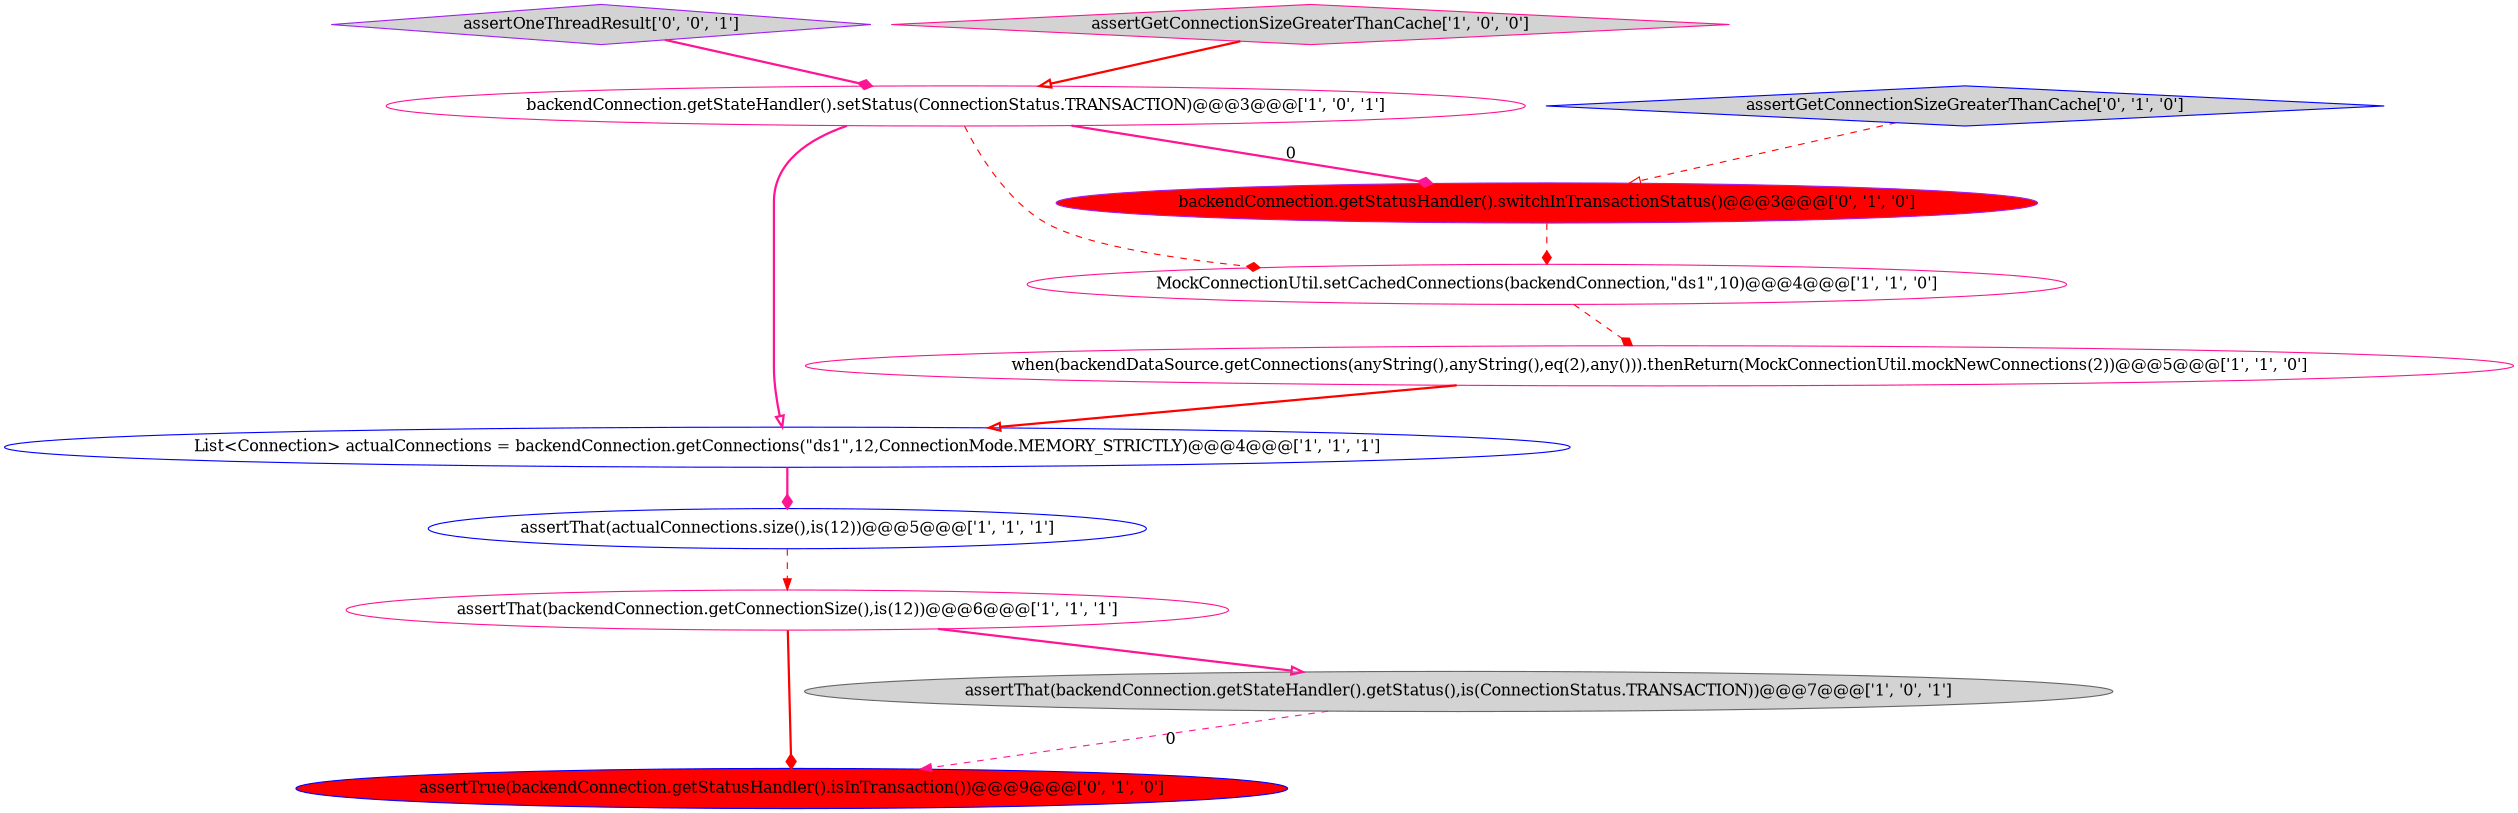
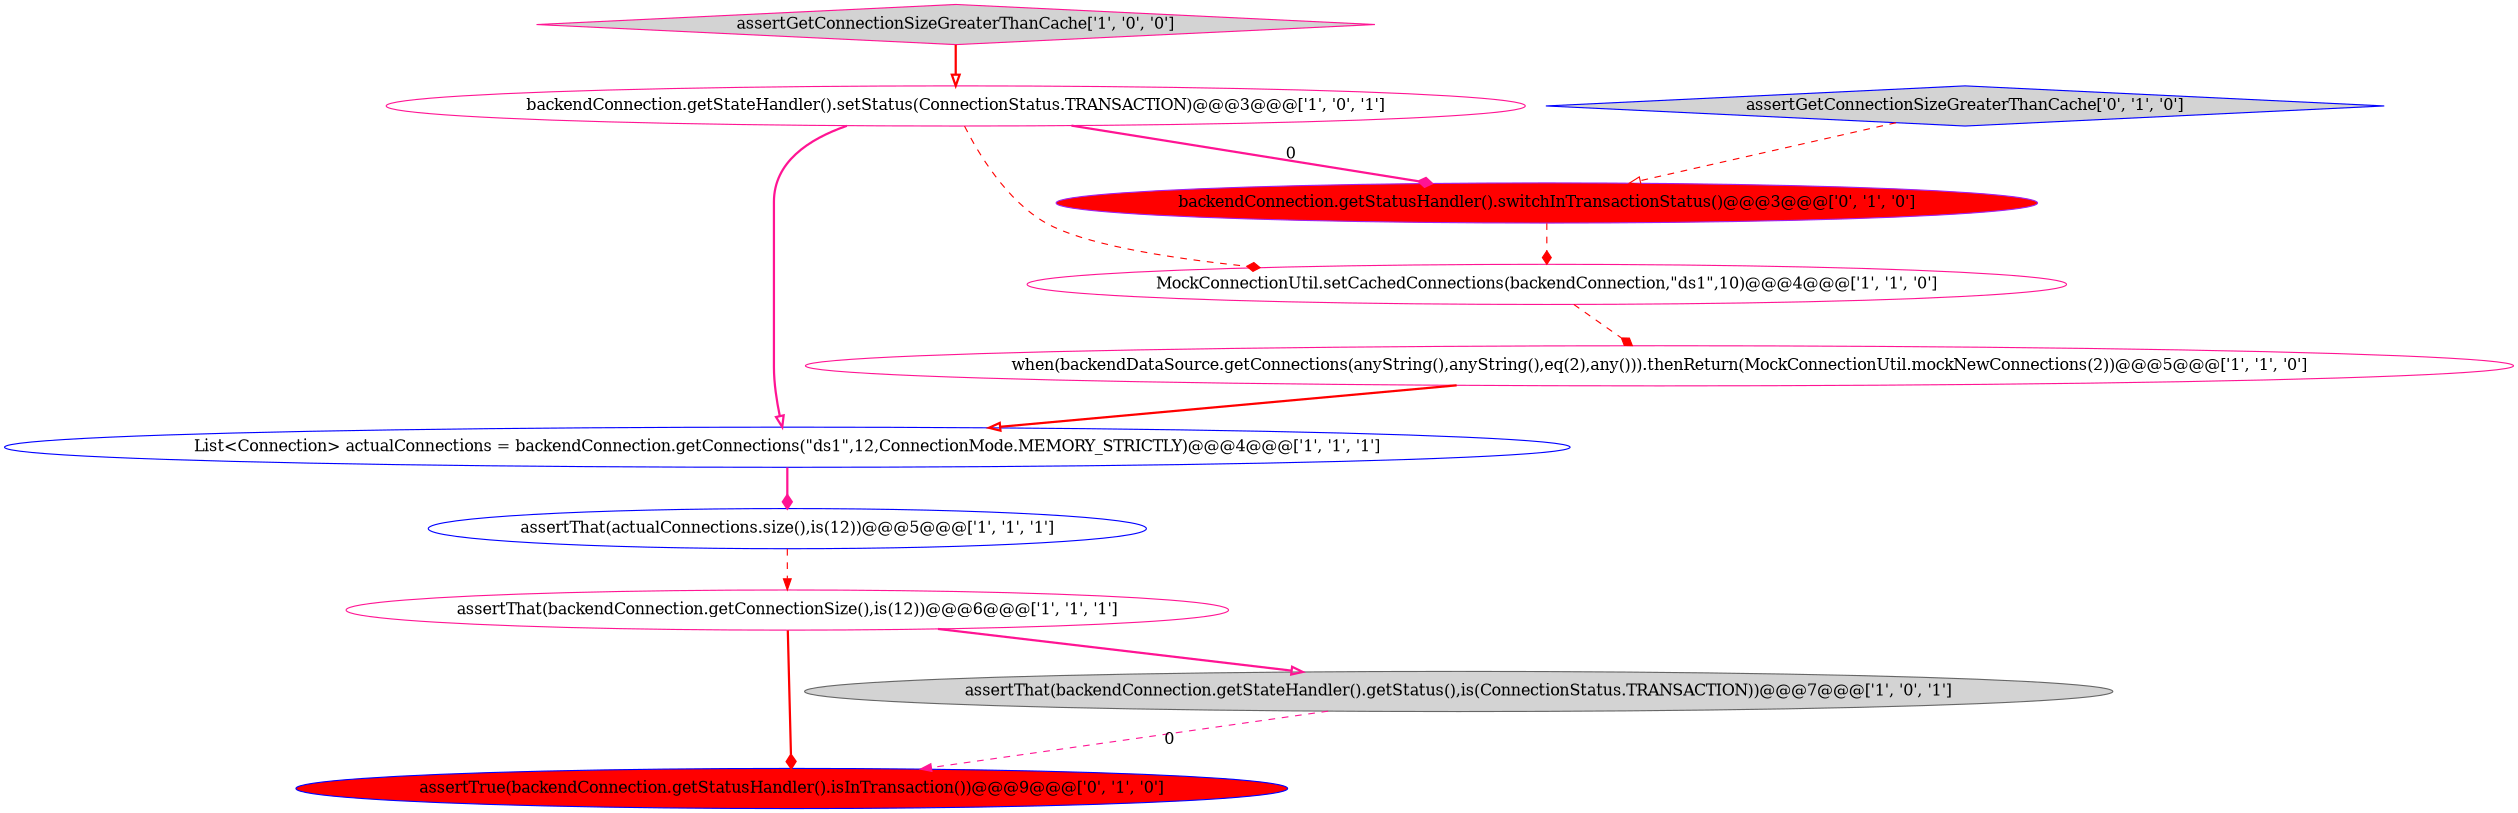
(601, 25) -> none
